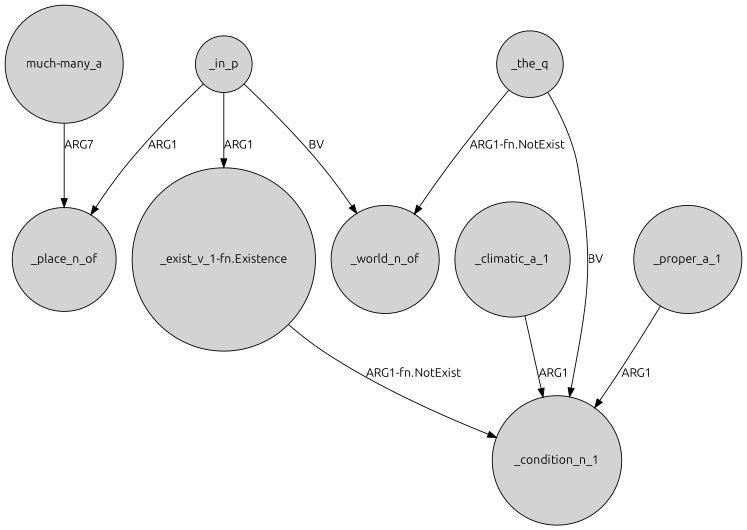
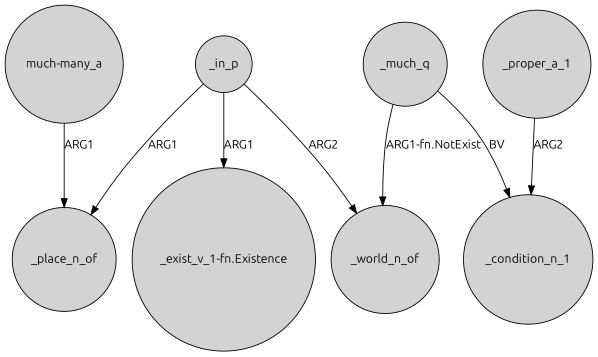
(530, 64) -> (405, 64)
(79, 145) -> (79, 145)
(317, 145) -> (324, 145)
(513, 259) -> none
(637, 374) -> (549, 145)
(384, 387) -> none
